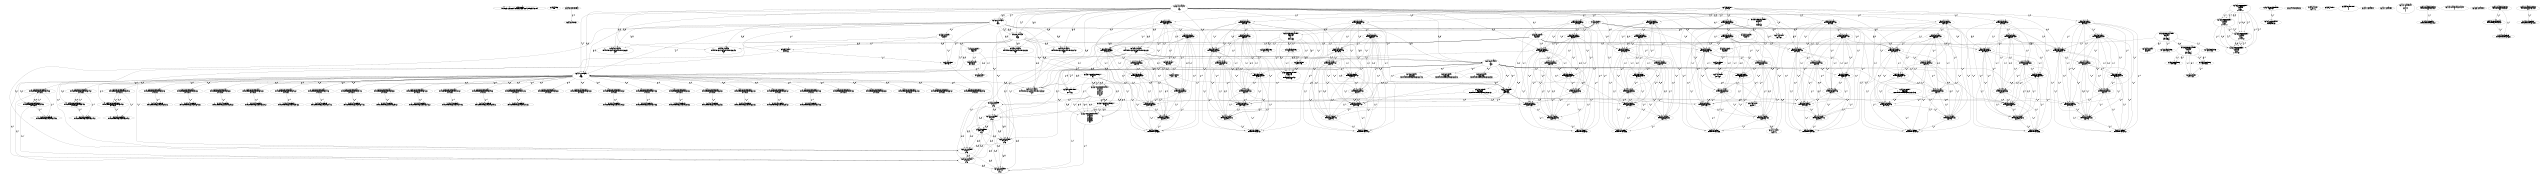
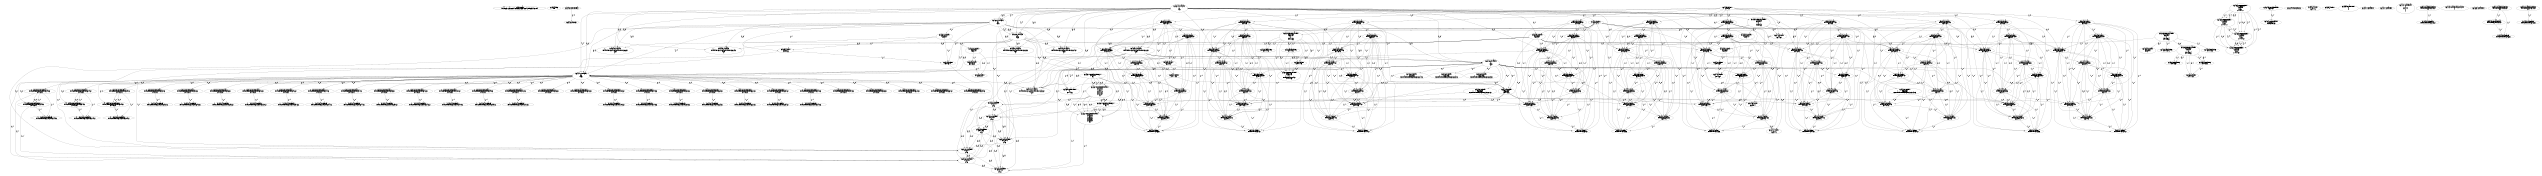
none -> (1735, 14)
(1177, 67) -> none
